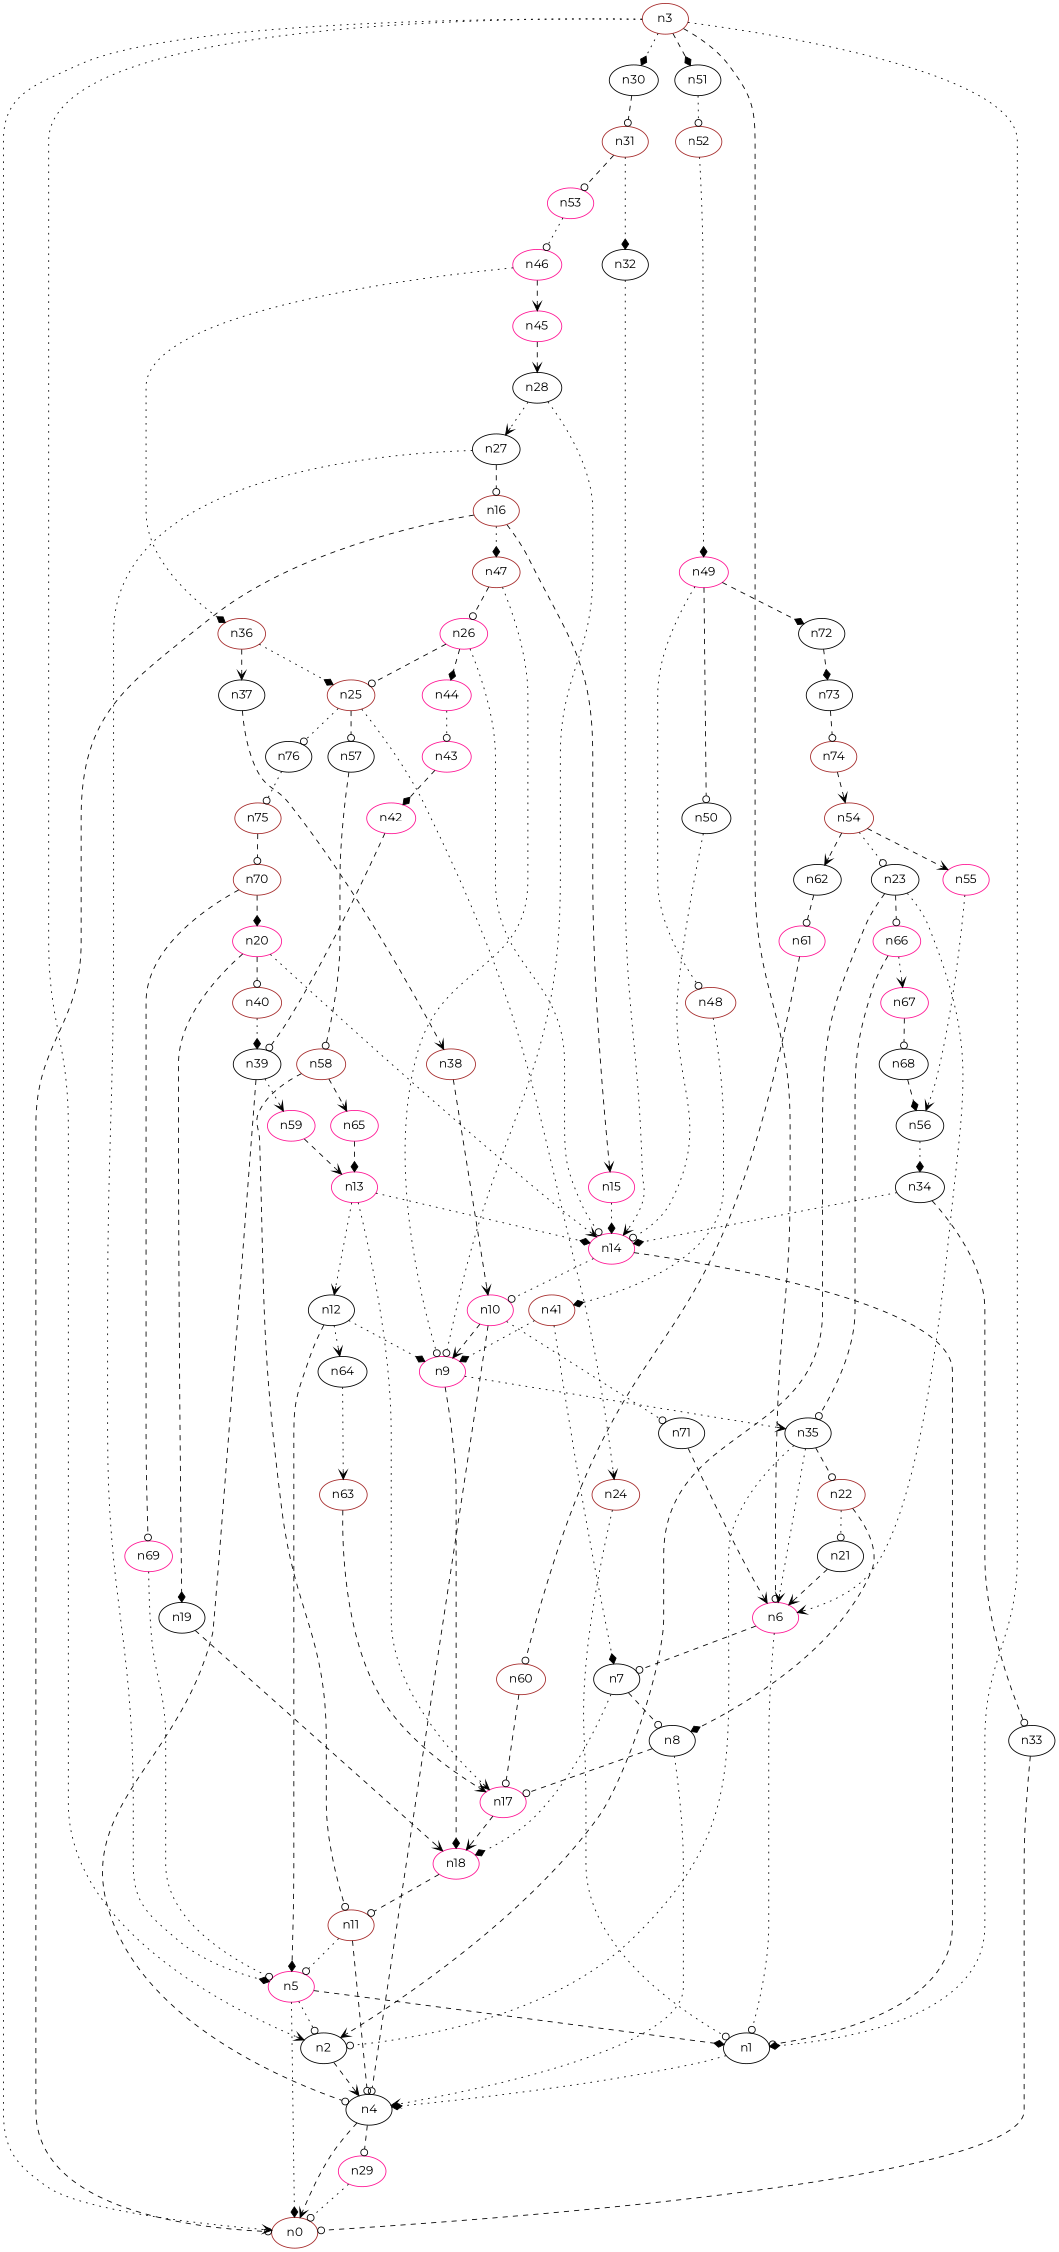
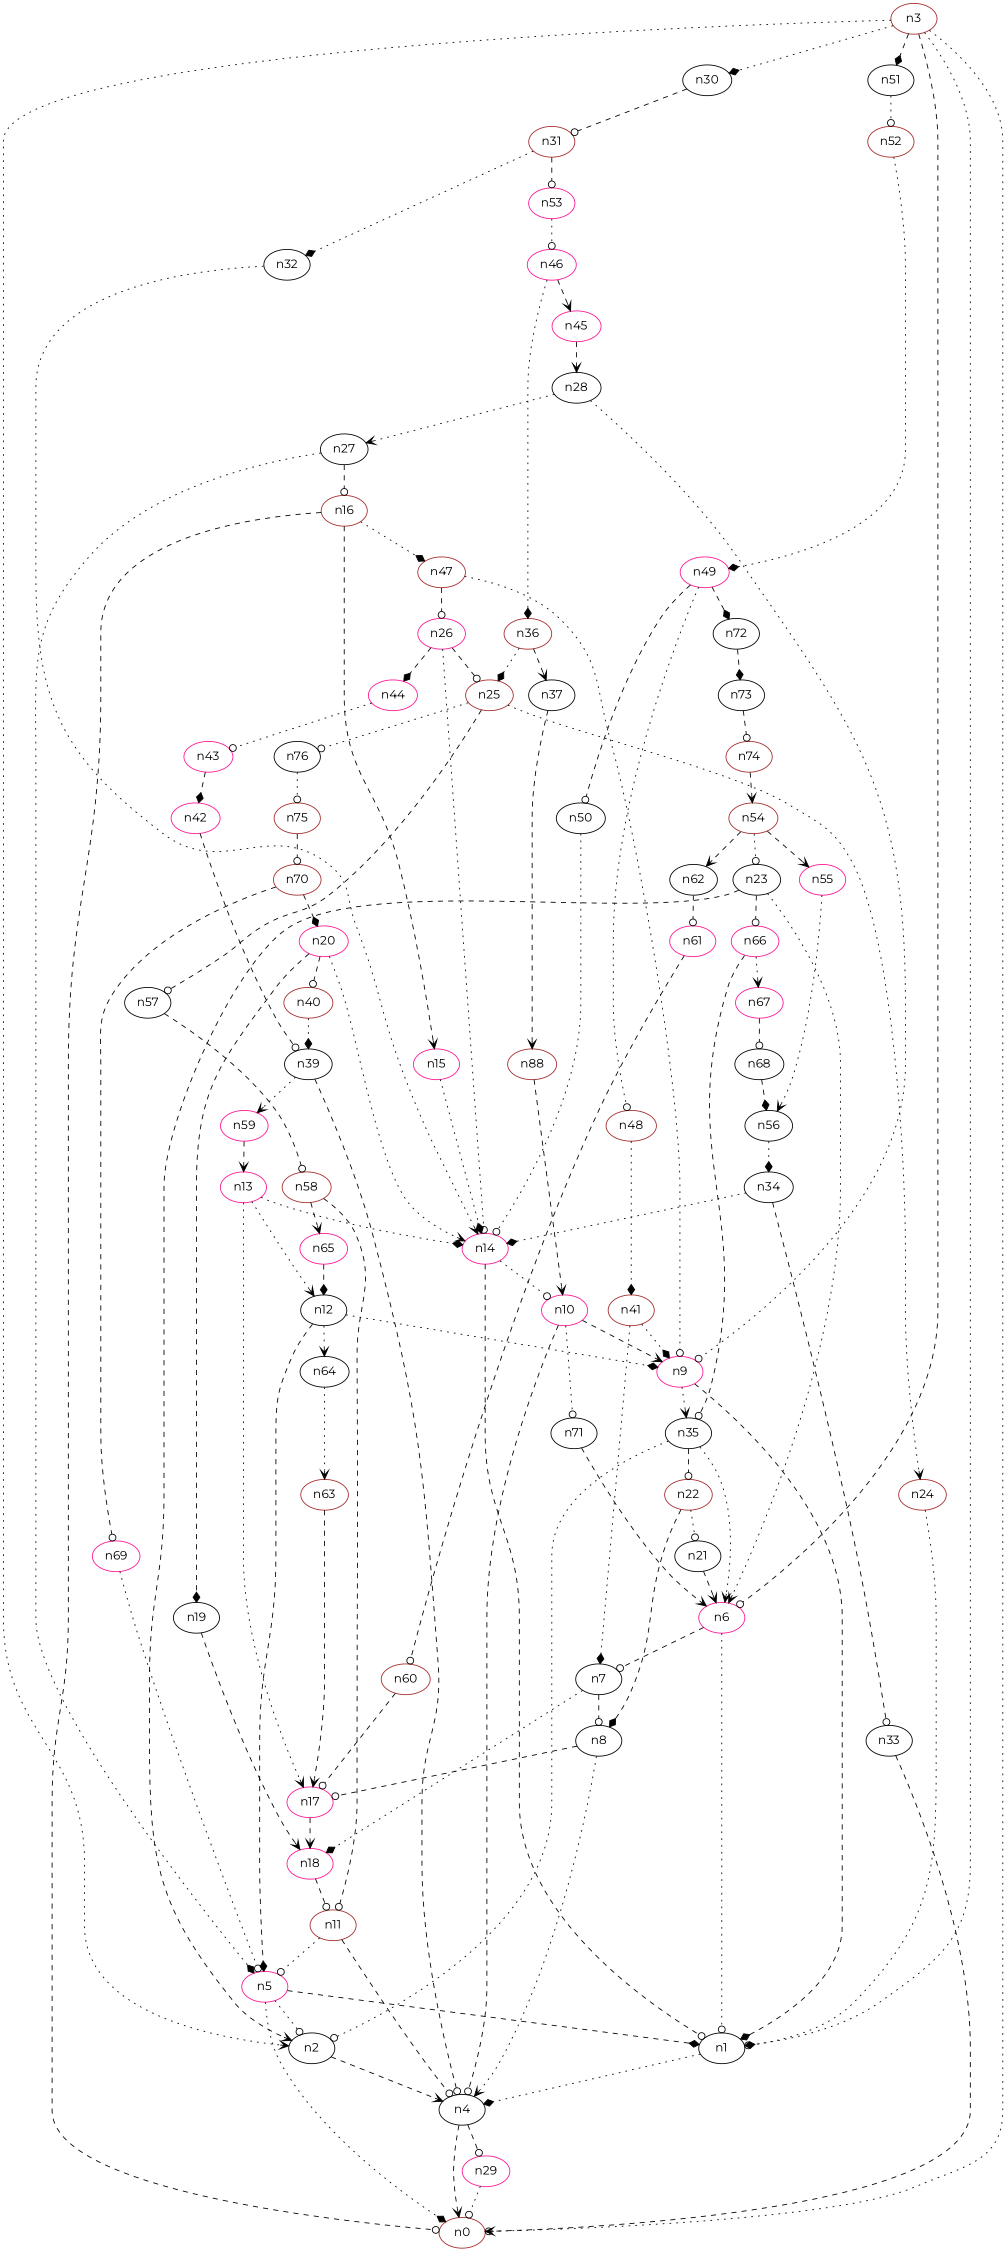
(451, 1064) -> (532, 1064)
(354, 1152) -> (324, 1275)
(456, 1612) -> (842, 1704)
